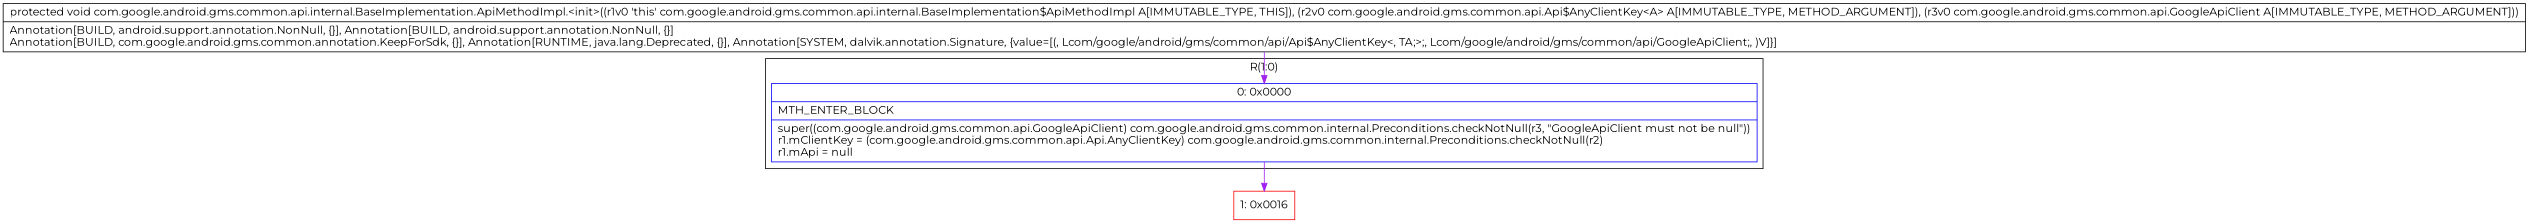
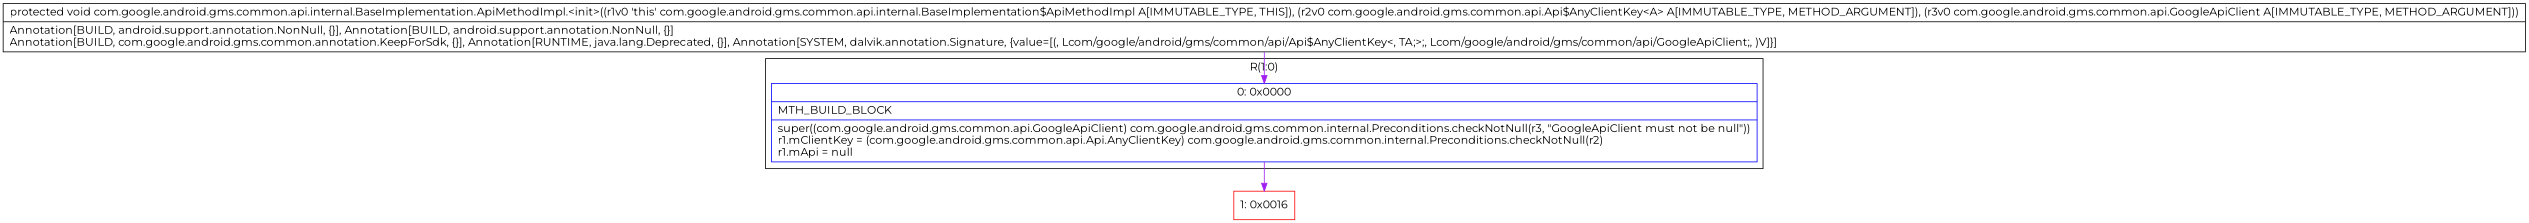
(836, 110) -> (835, 110)
